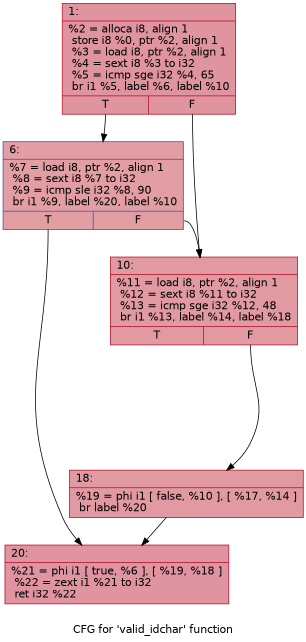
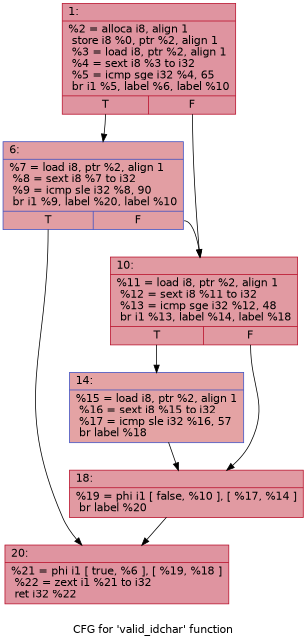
none -> (157, 408)
